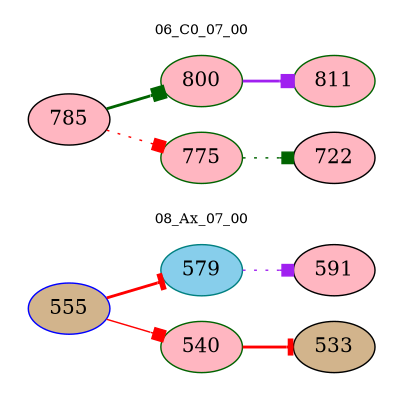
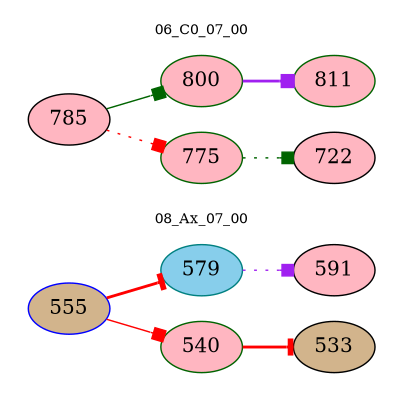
(128, 102) -> (128, 102)
